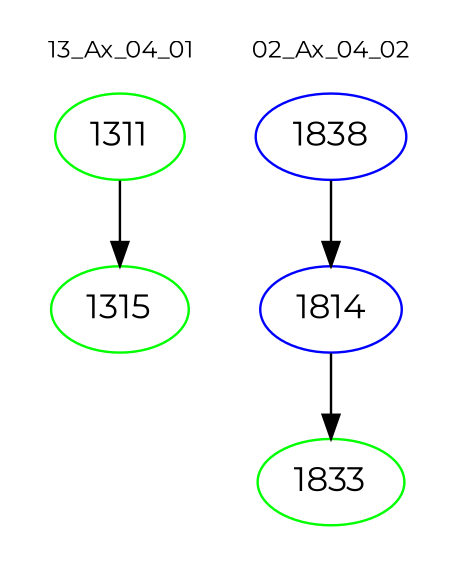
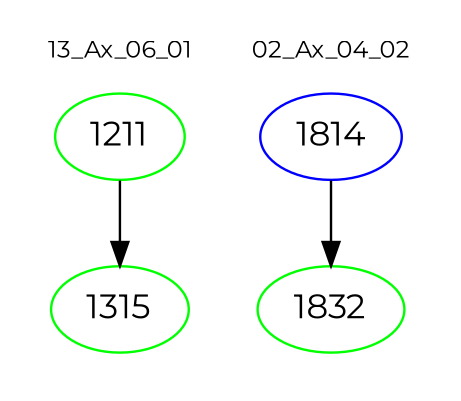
(121, 52) -> (121, 52)
(120, 137) -> (120, 137)
(331, 137) -> none
(331, 482) -> (331, 309)
